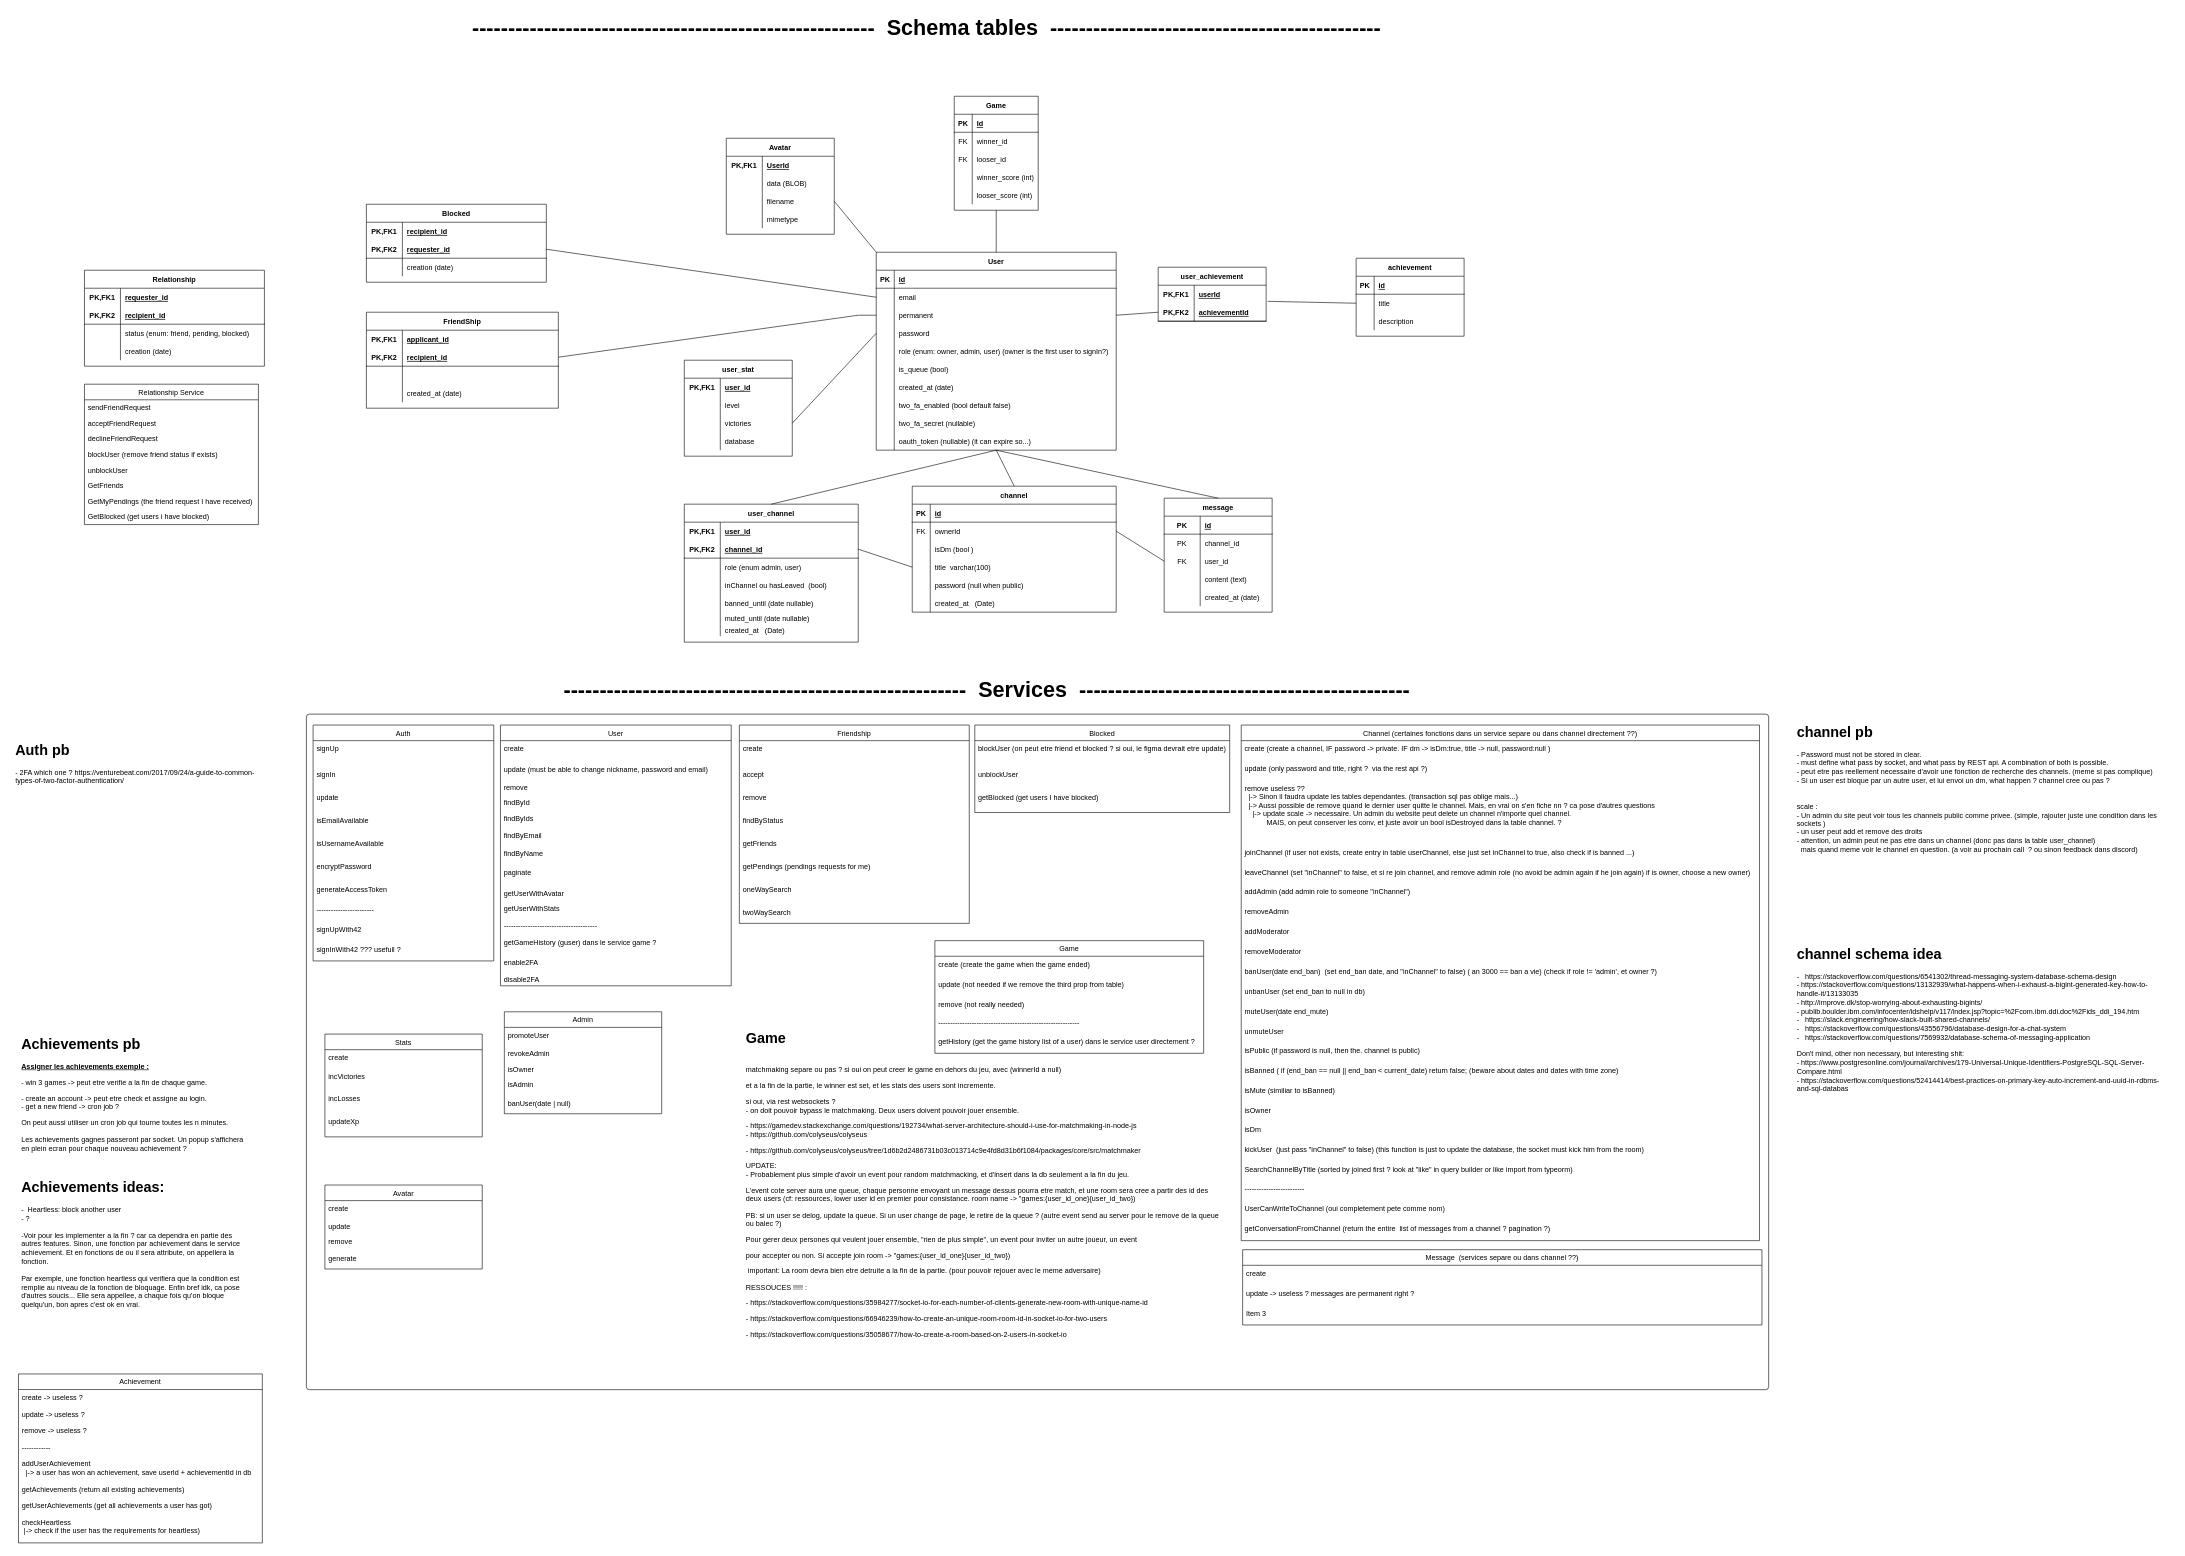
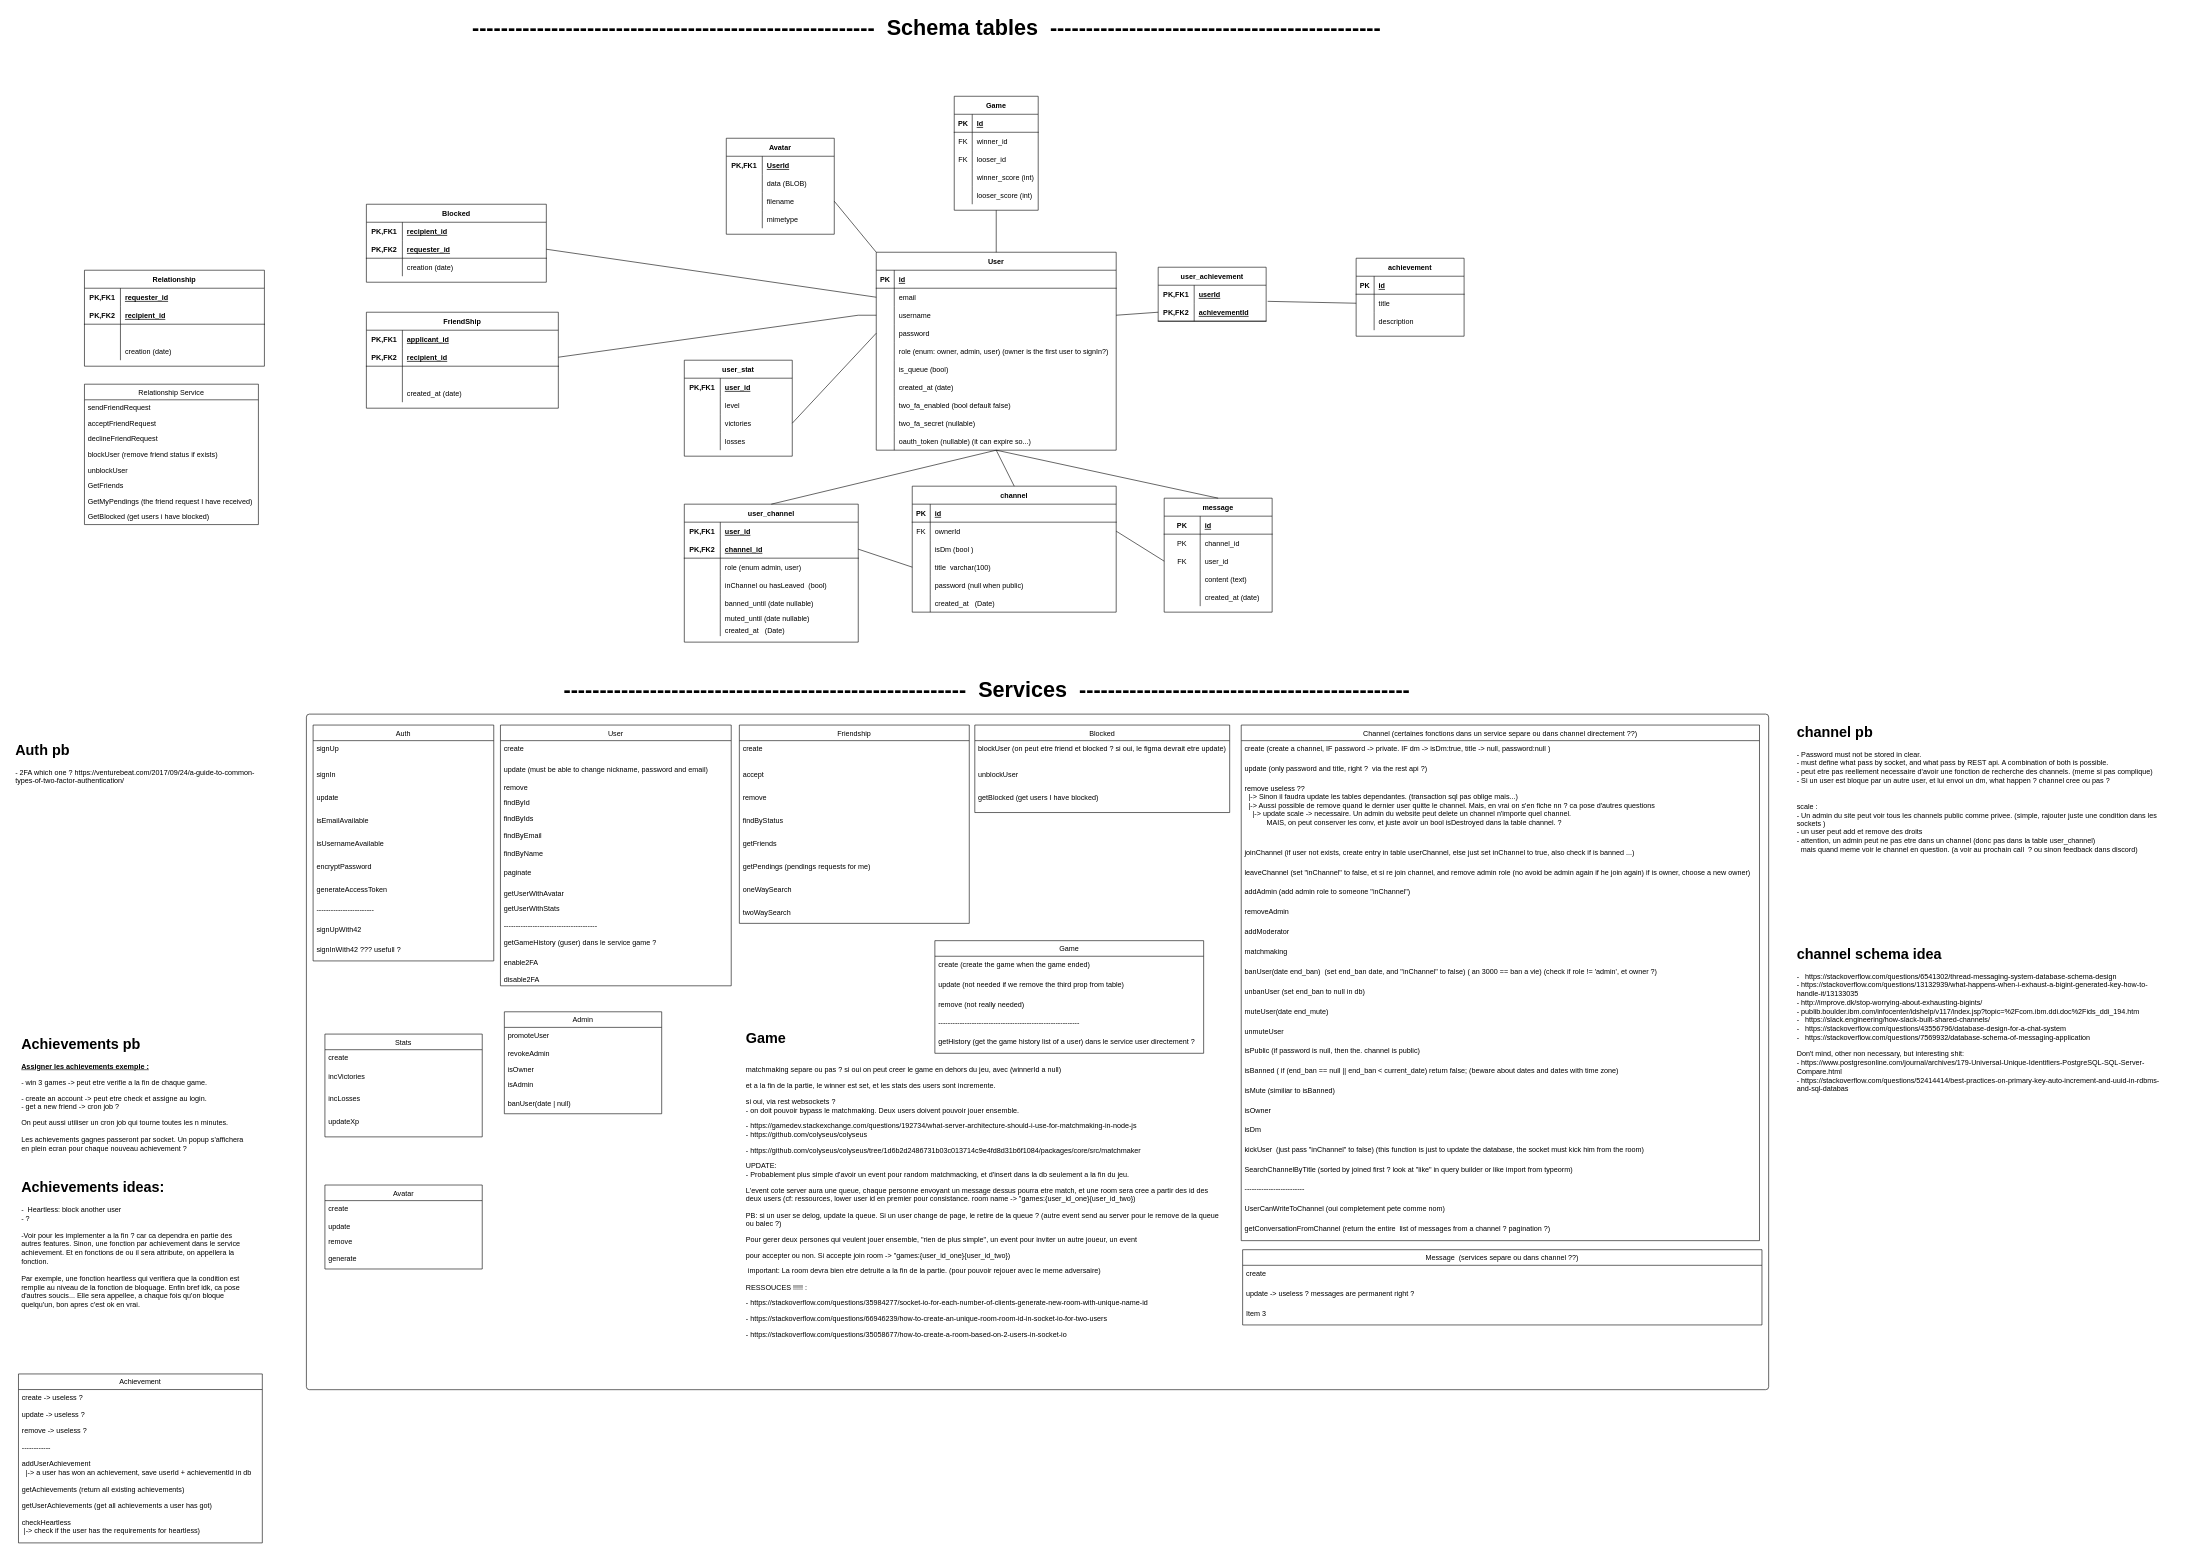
(917, 316) -> (915, 316)
(192, 333) -> none
(741, 442) -> (736, 442)
(1275, 952) -> (1266, 952)
